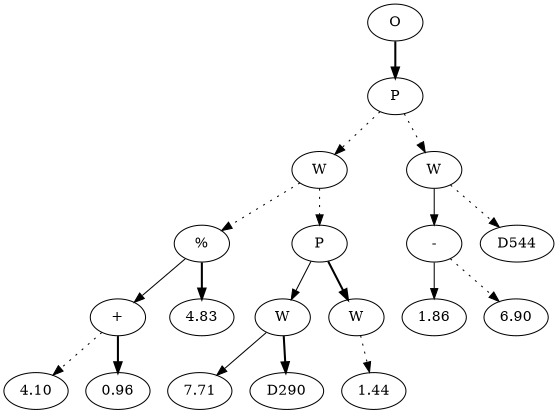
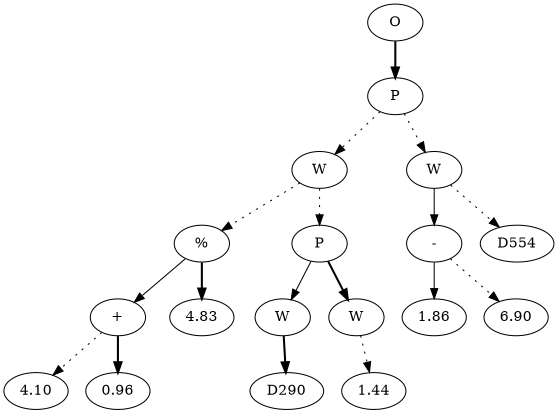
(517, 244) -> (517, 244)
(200, 391) -> none
